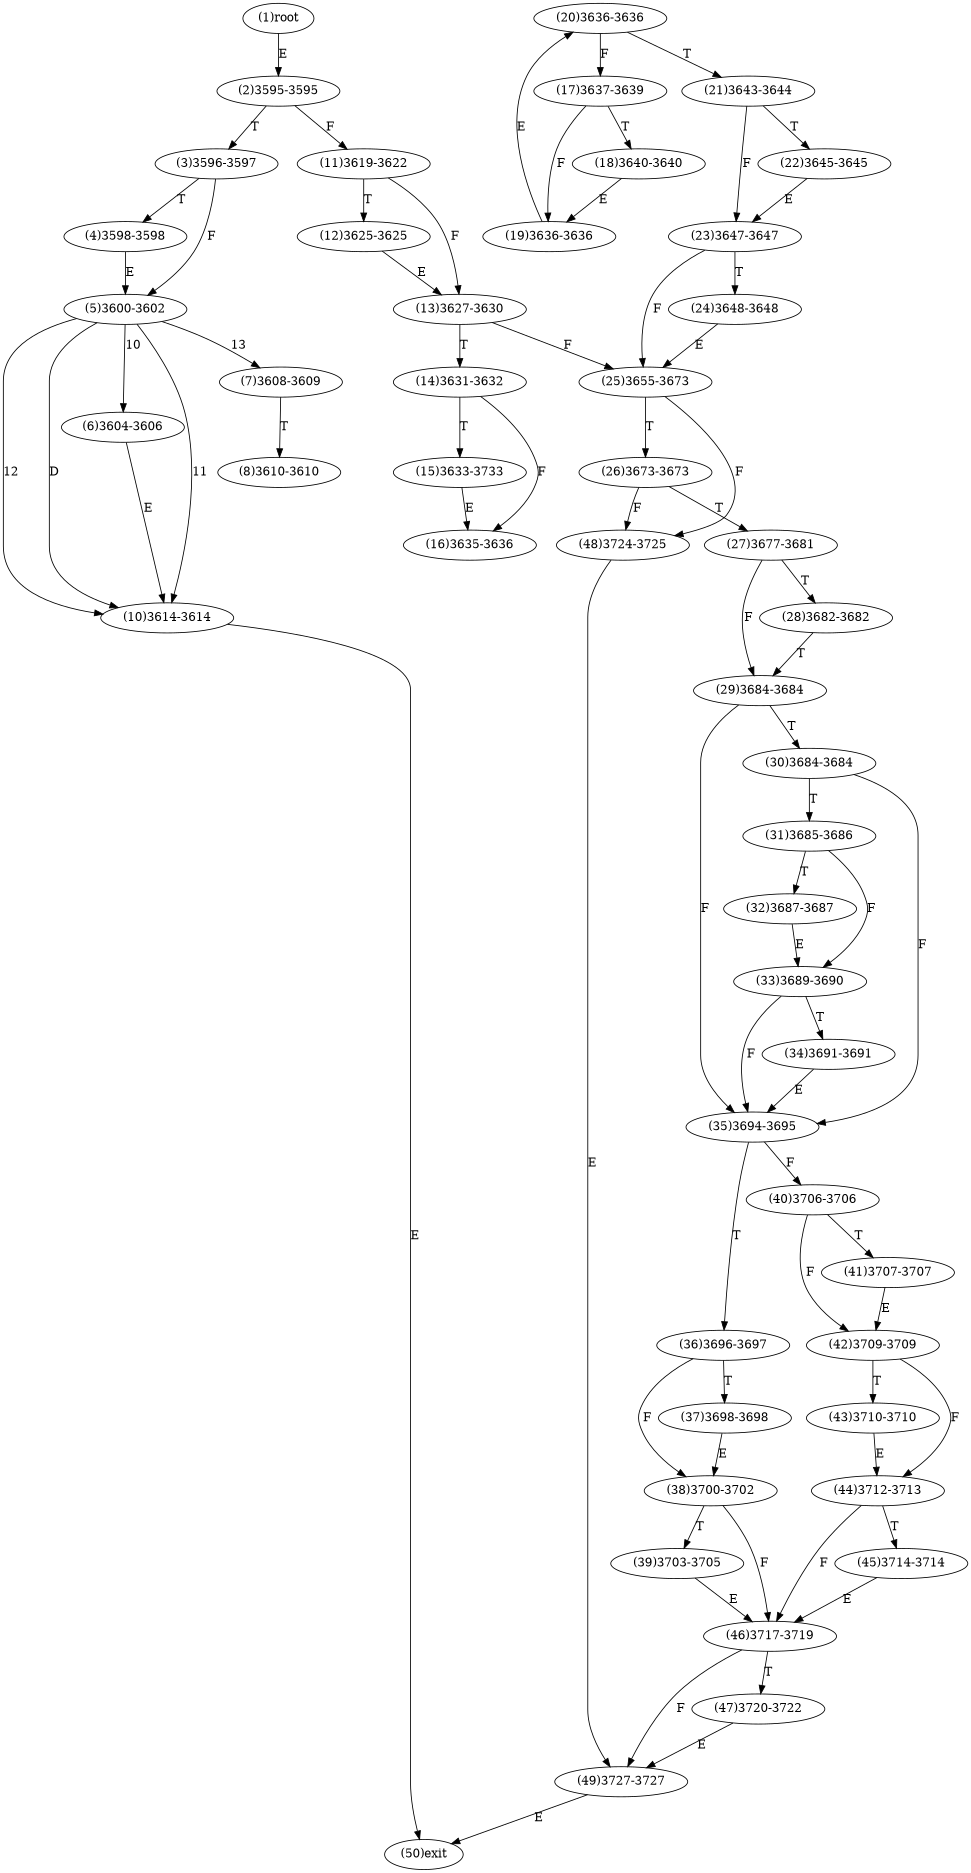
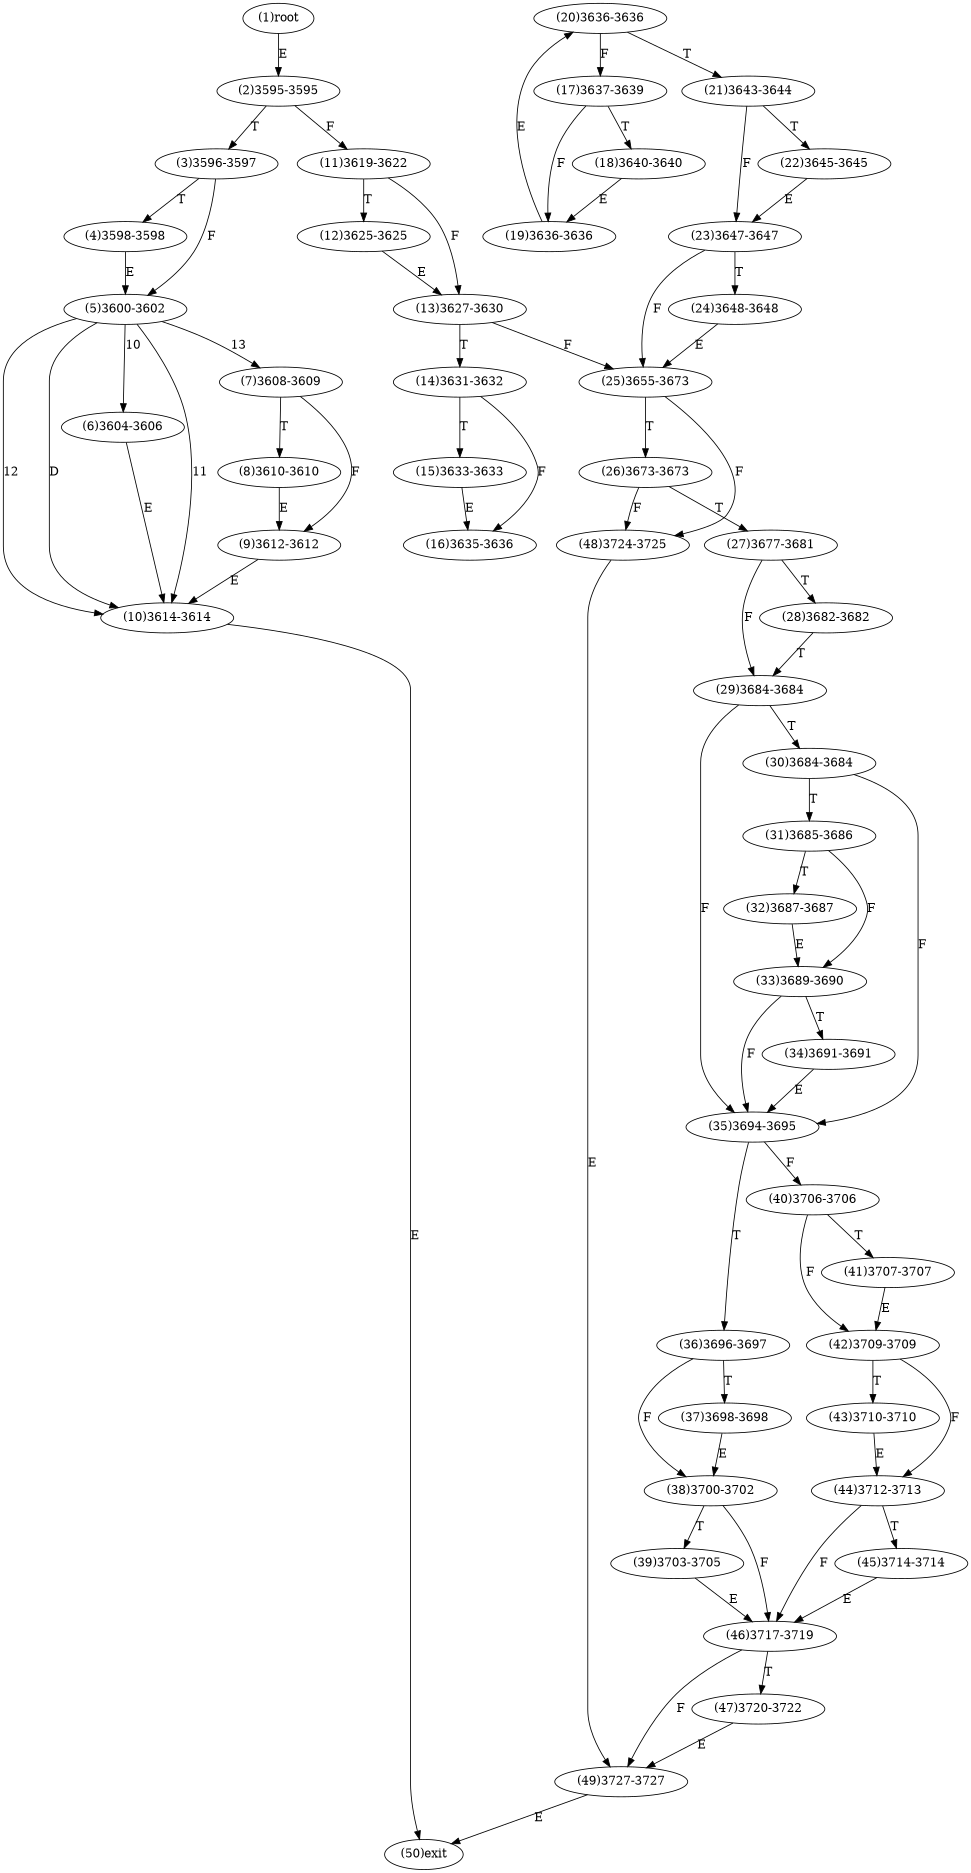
(460, 472) -> (460, 472)
none -> (279, 545)
